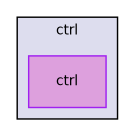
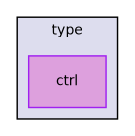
(67, 31) -> (67, 31)
